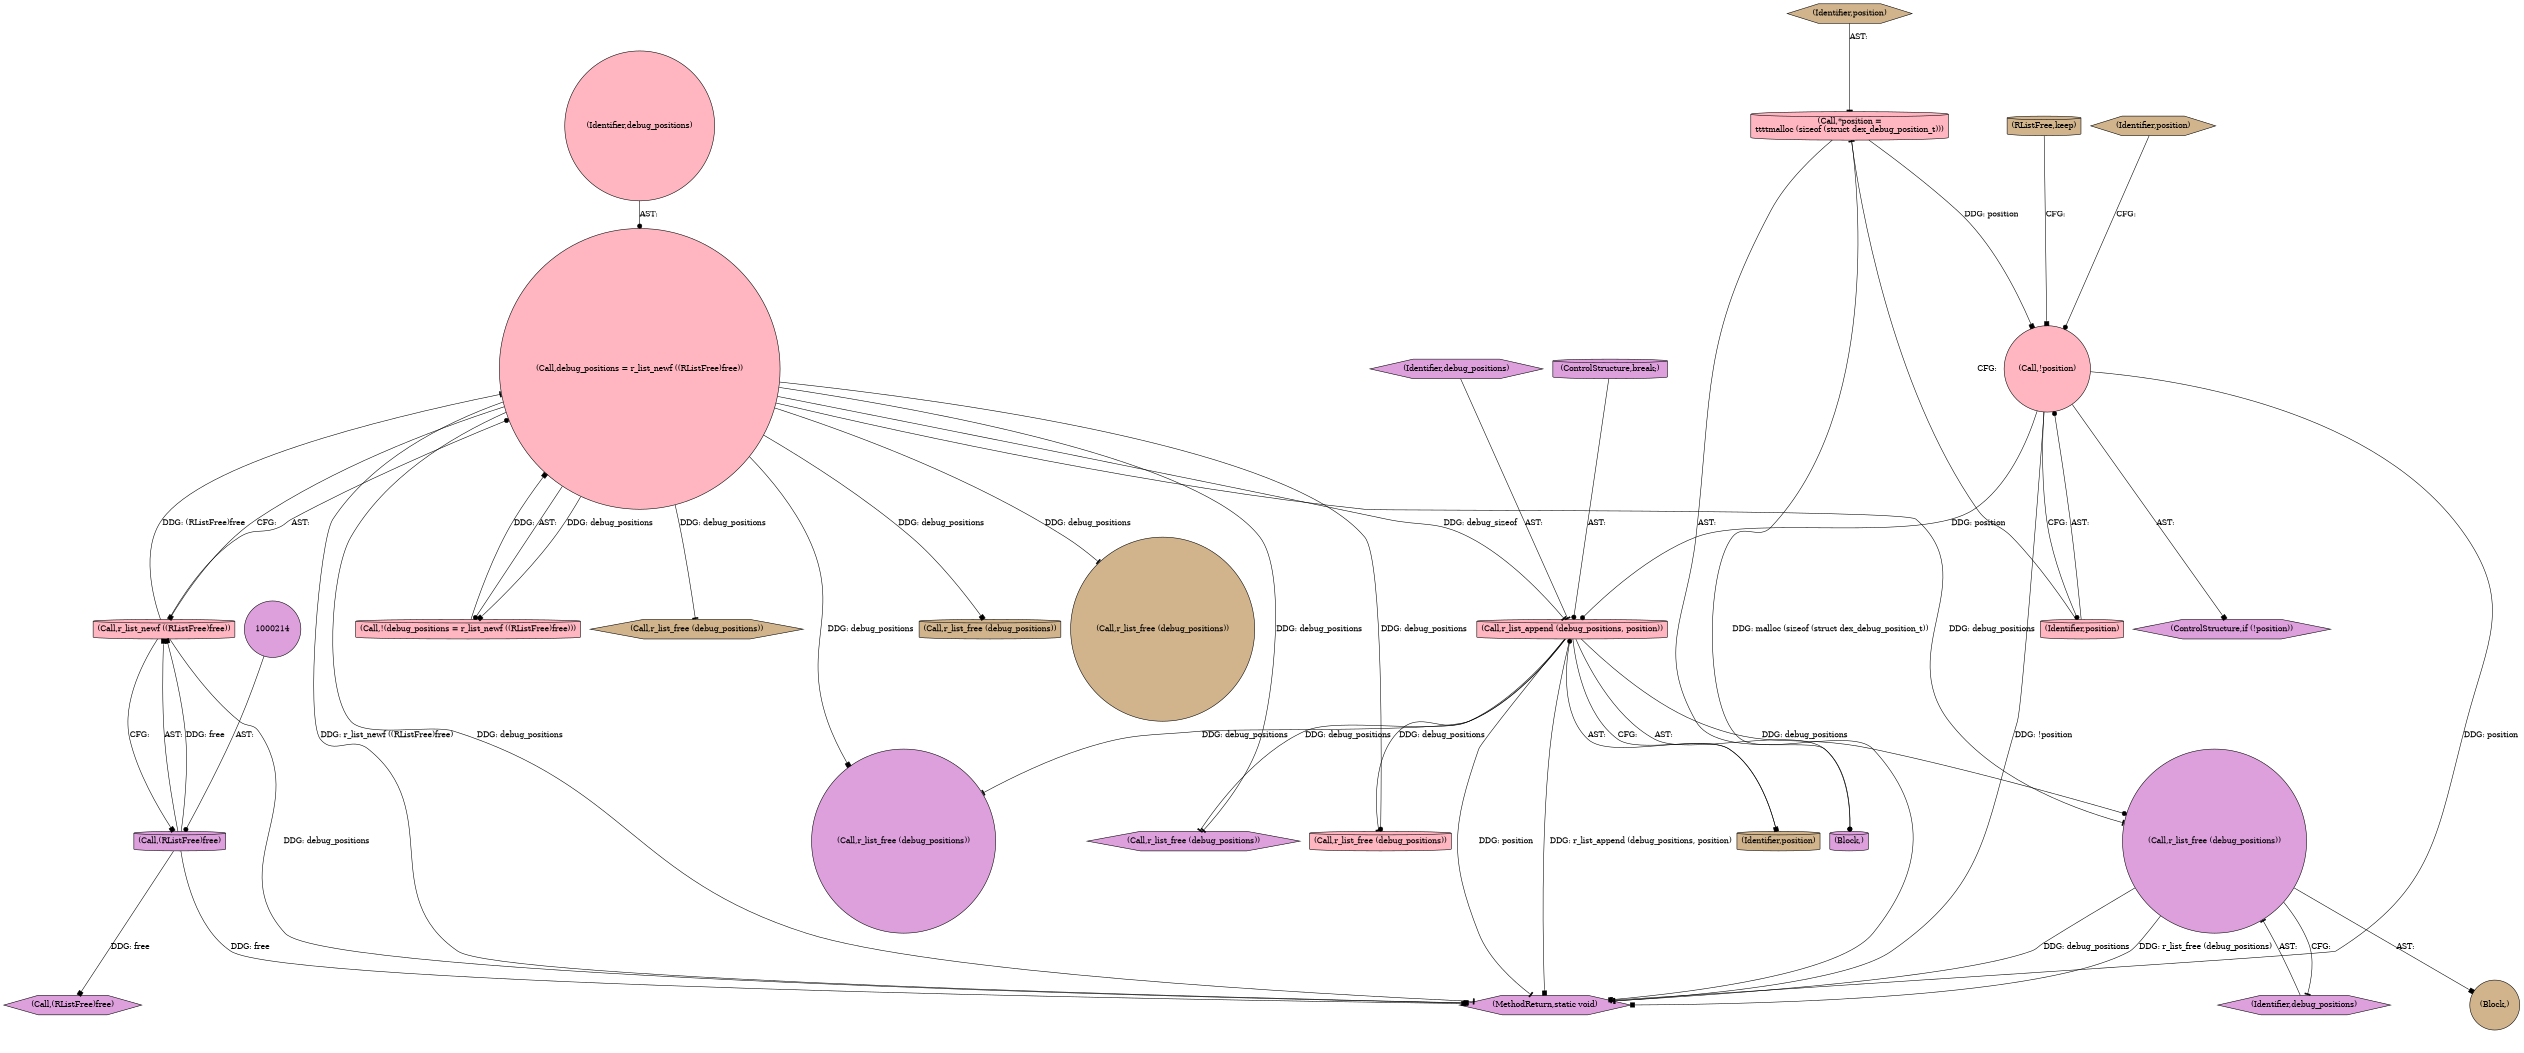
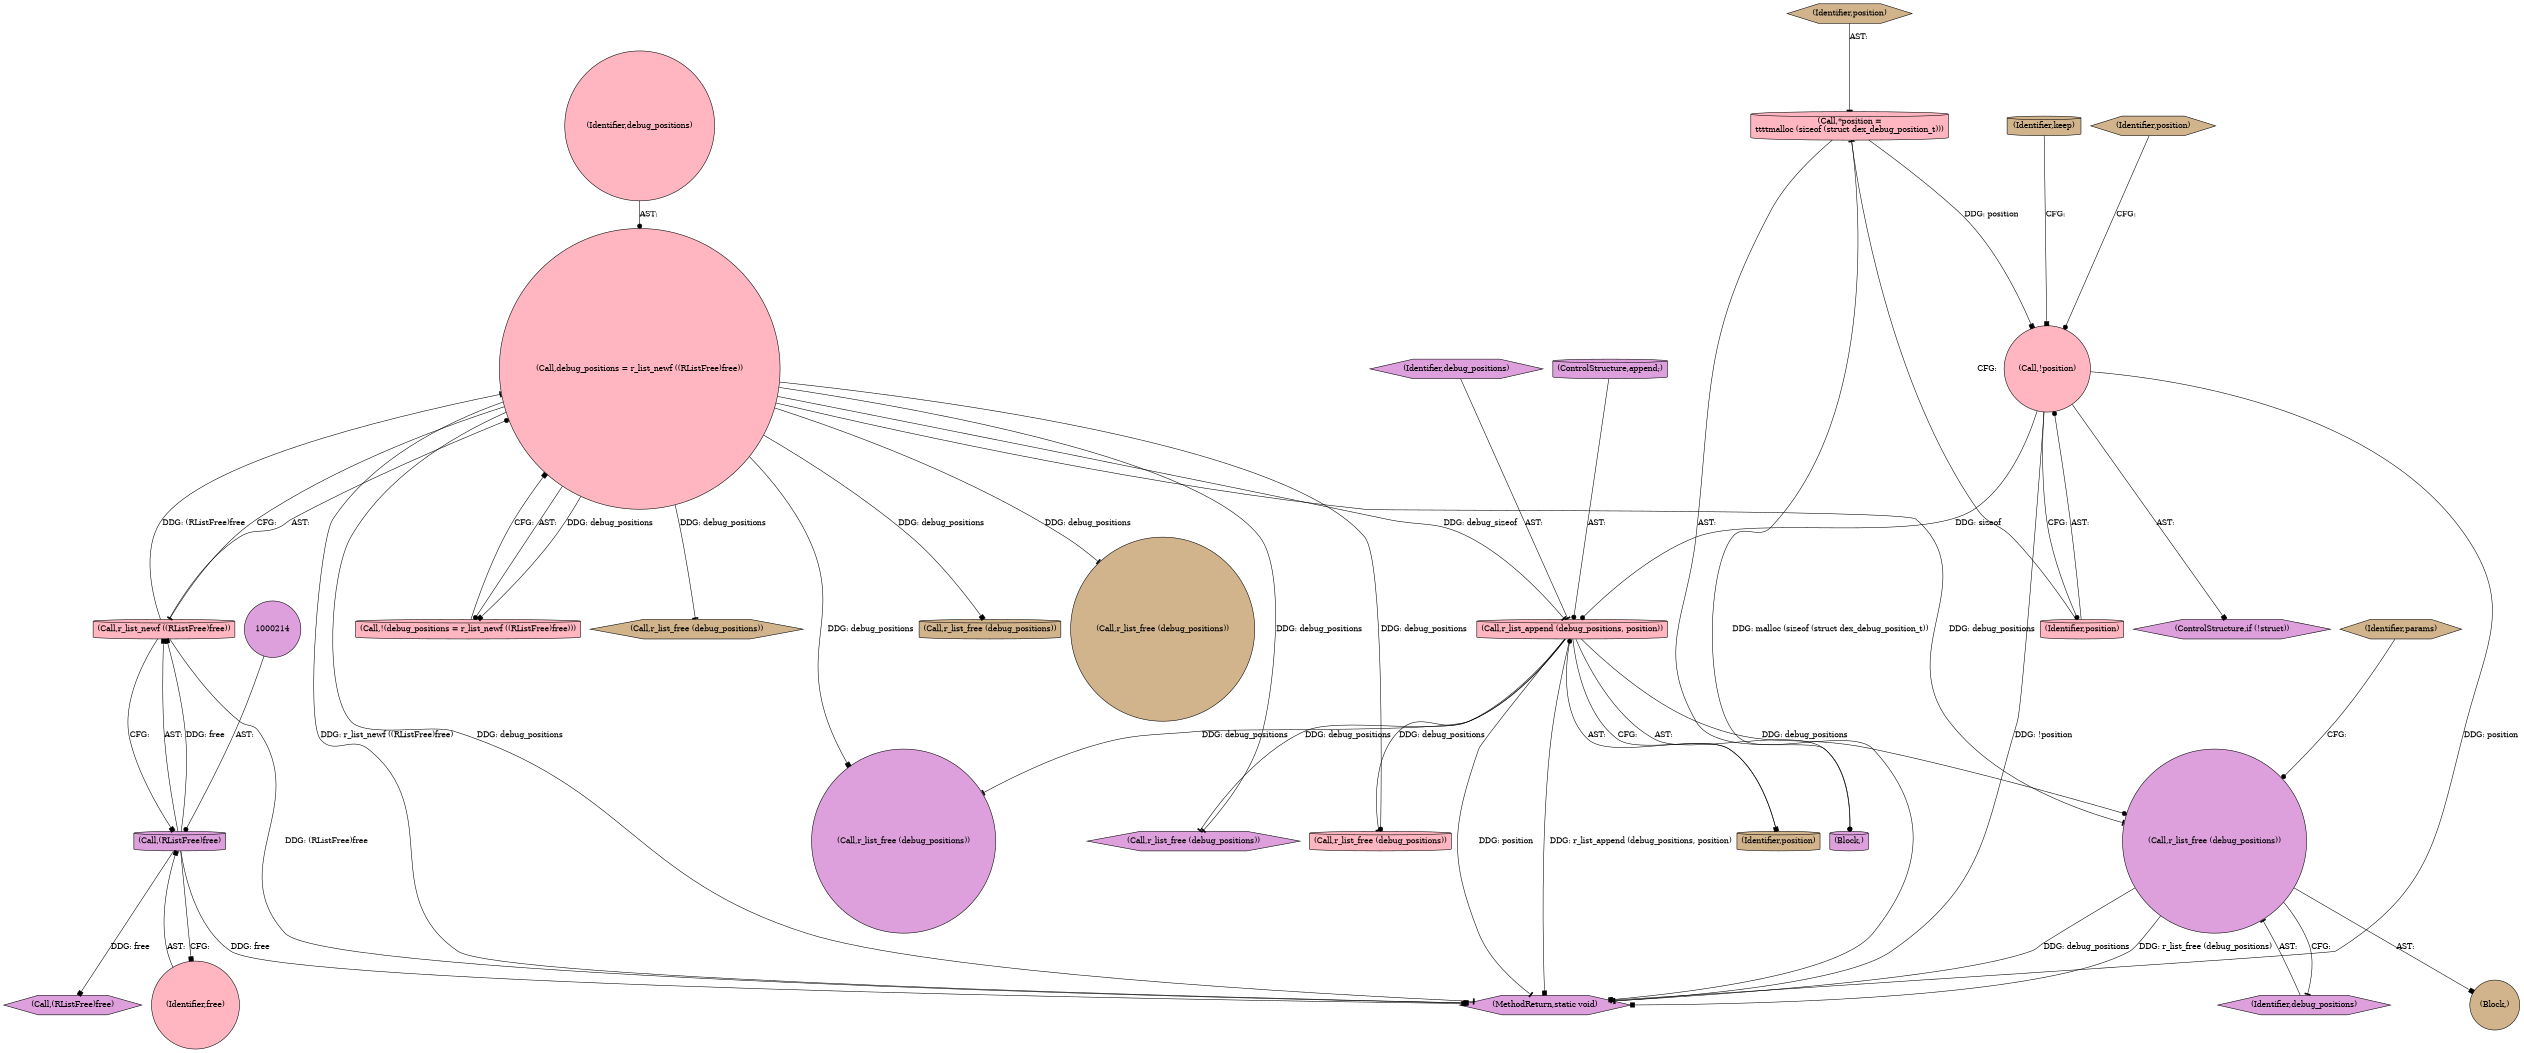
(2044, 126) -> (2044, 126)
(1610, 369) -> (1610, 369)
(318, 483) -> (318, 483)
(525, 523) -> (525, 523)
(1978, 523) -> (1978, 523)
(2232, 629) -> (2232, 629)
none -> (2401, 629)
(327, 841) -> (327, 841)
none -> (196, 1005)
